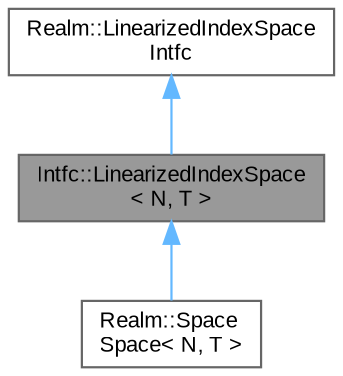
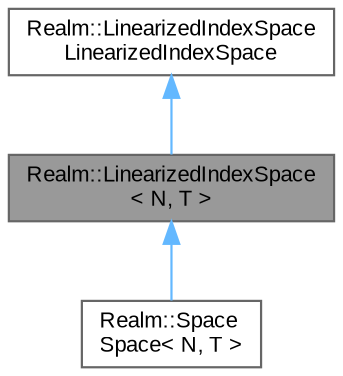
(171, 42) -> (171, 42)
(171, 188) -> (171, 188)
